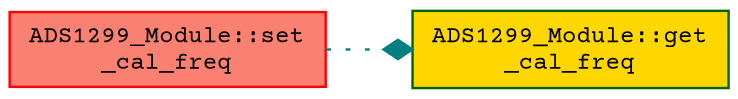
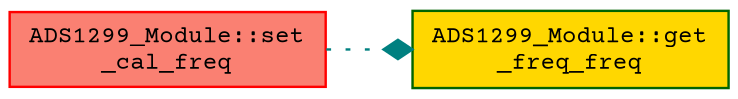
(571, 49) -> (571, 49)
